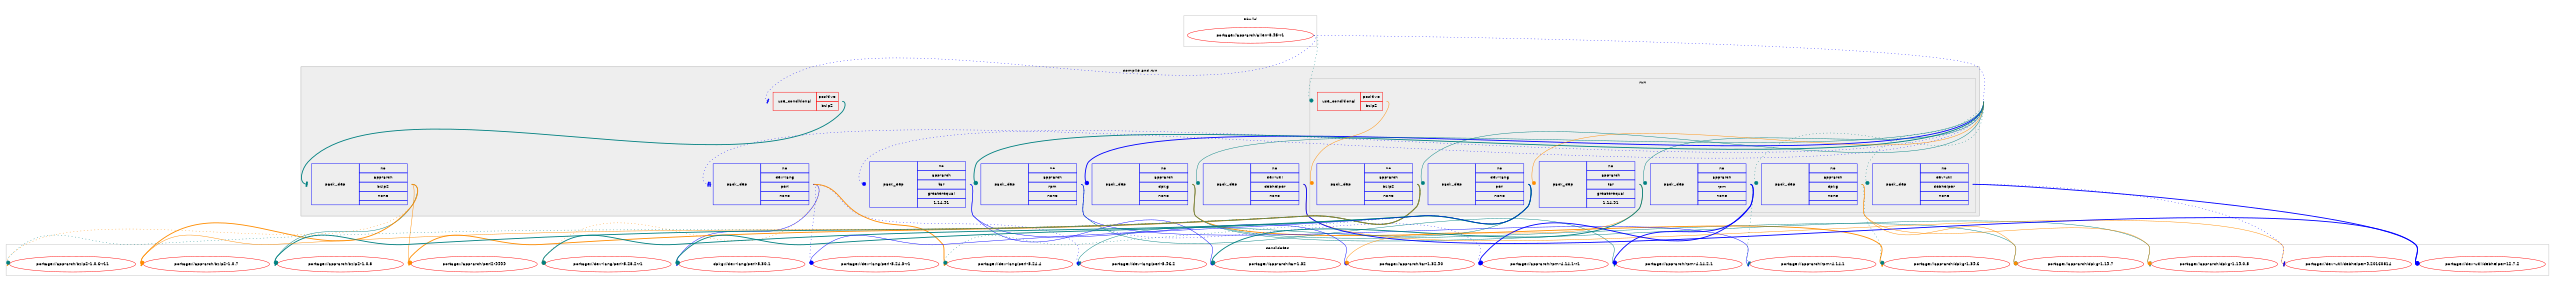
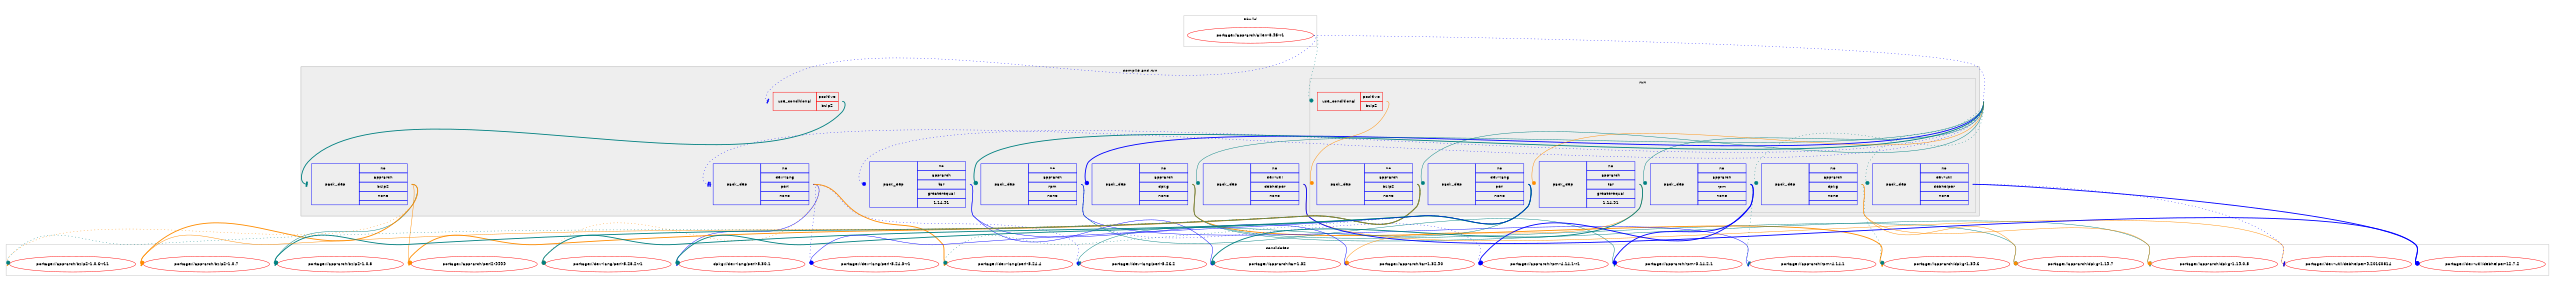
(1144, 264) -> (1144, 264)
(1679, 264) -> (1679, 264)
